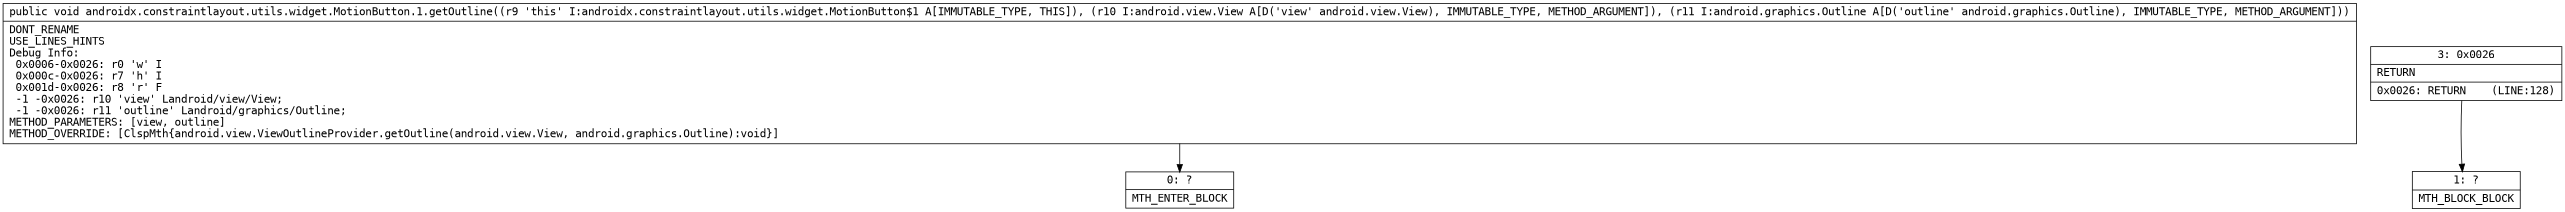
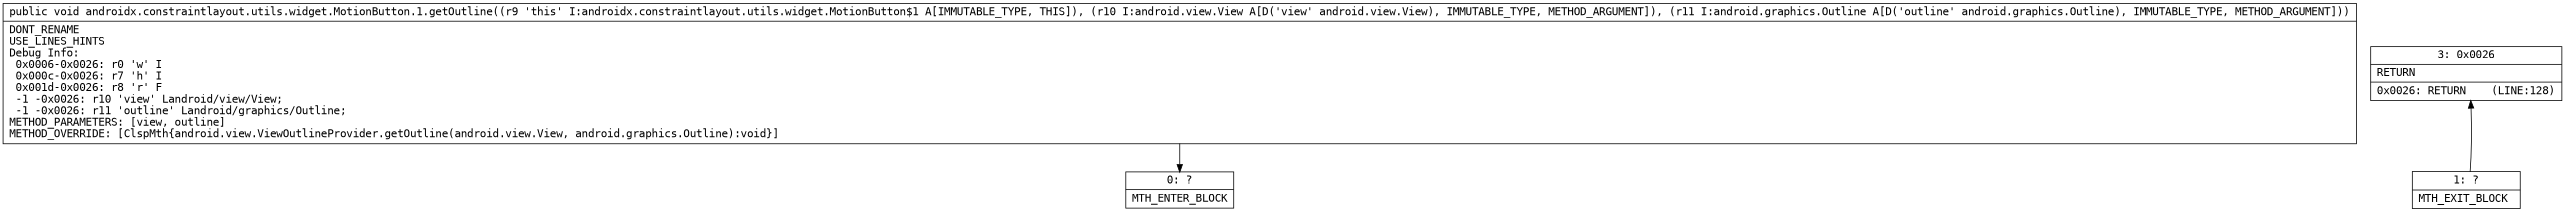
(2461, 132) -> (2471, 140)
(2466, 199) -> (2463, 199)
